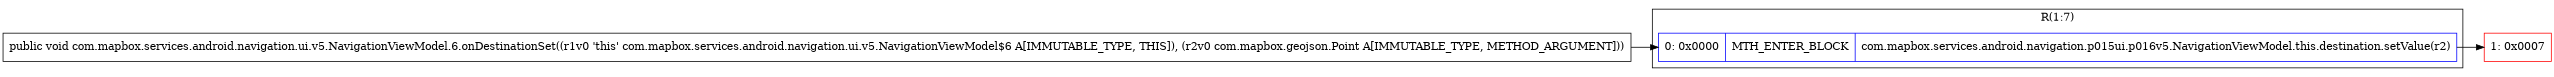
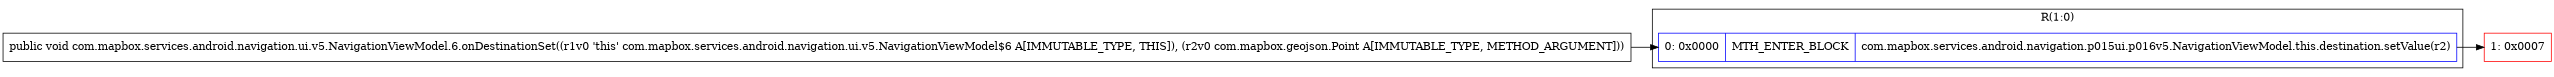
(2058, 18) -> (2058, 18)
